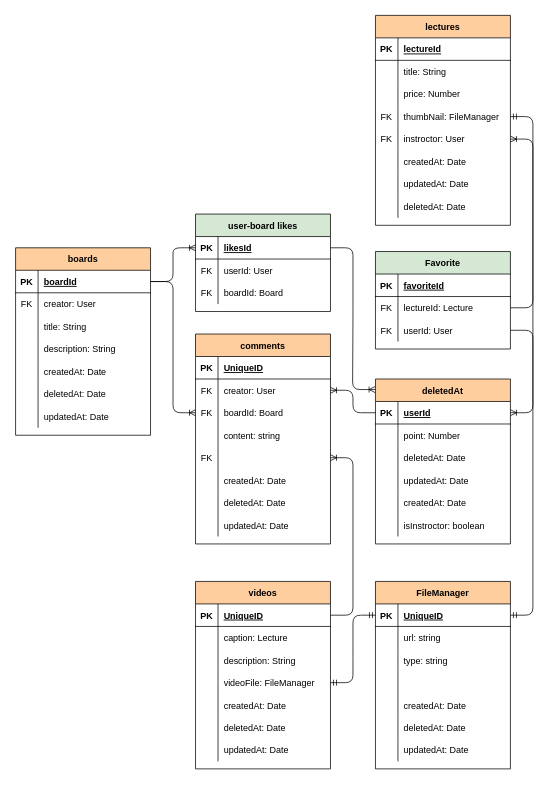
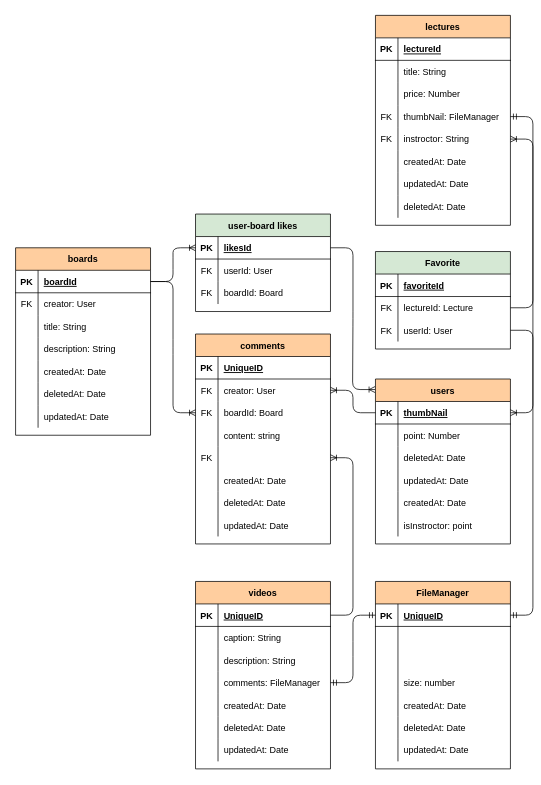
(440, 140) -> (444, 140)
(443, 391) -> (443, 391)
(419, 413) -> (424, 413)
(452, 526) -> (447, 526)
(260, 638) -> (257, 638)
(454, 638) -> none
(454, 660) -> none
(271, 683) -> (272, 683)
none -> (454, 683)
